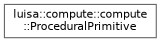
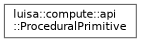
(80, 21) -> (70, 21)
